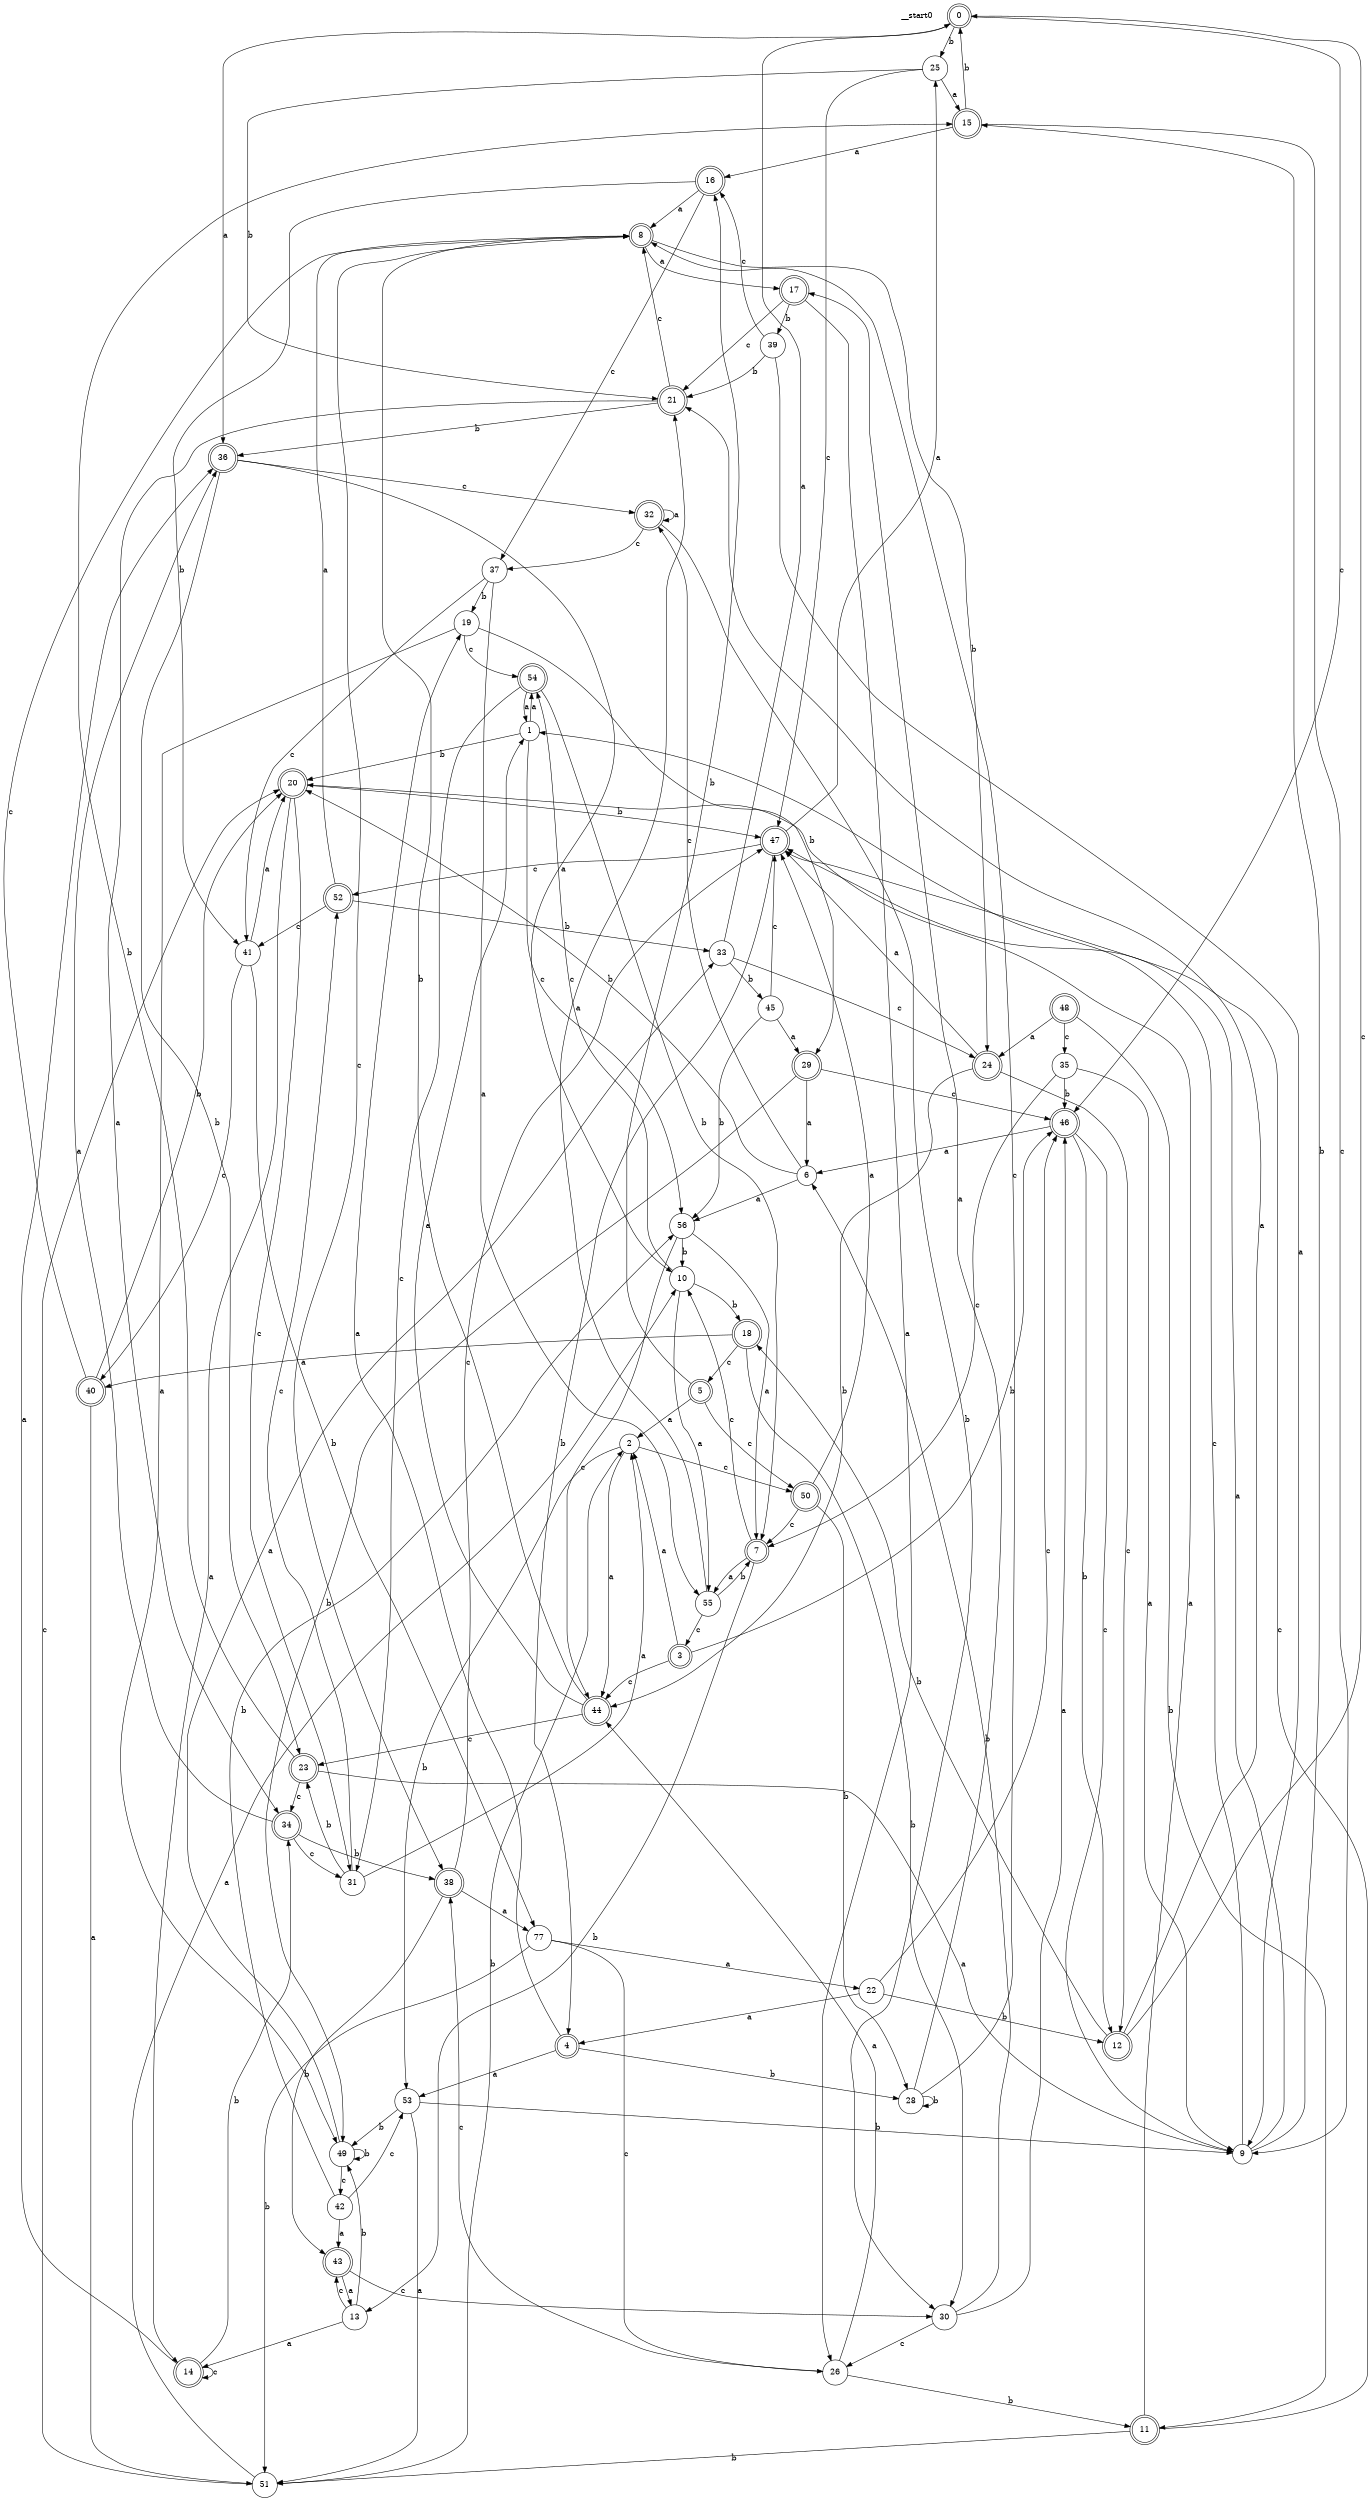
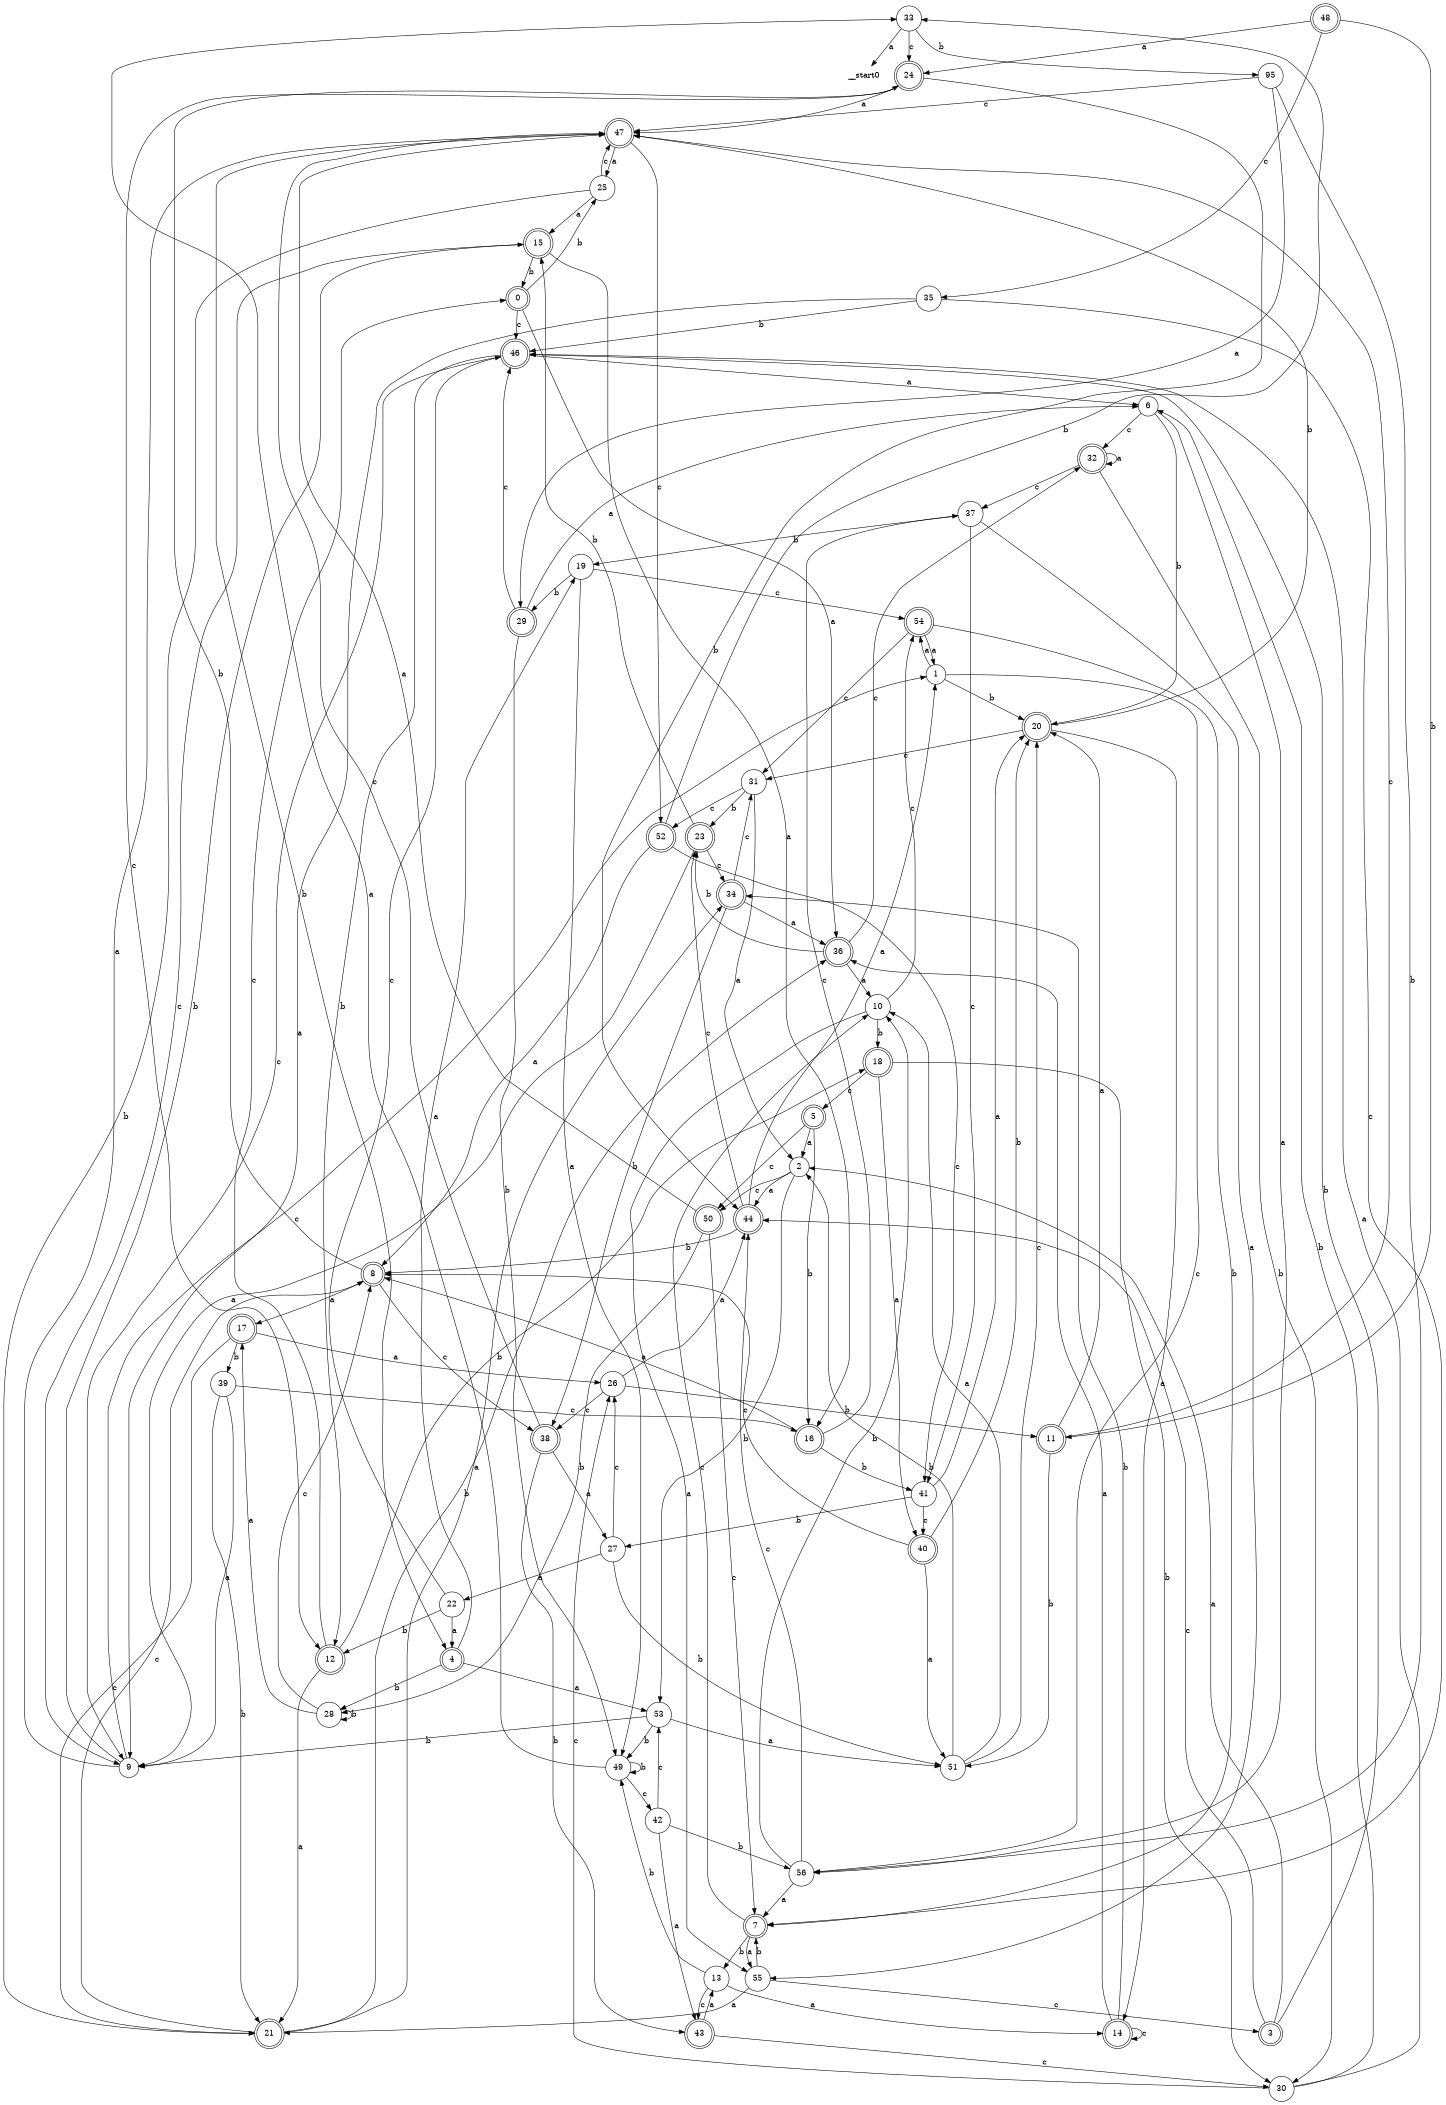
(801, 405) -> (888, 45)
(771, 1008) -> (1271, 76)
(539, 1938) -> (613, 1549)
